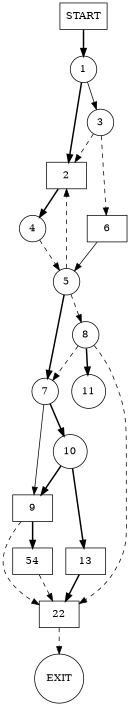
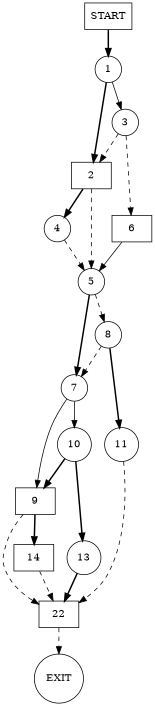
(67, 232) -> (91, 225)
(56, 416) -> (74, 411)
(126, 476) -> (121, 535)
(33, 561) -> (34, 558)
(86, 561) -> (84, 558)
